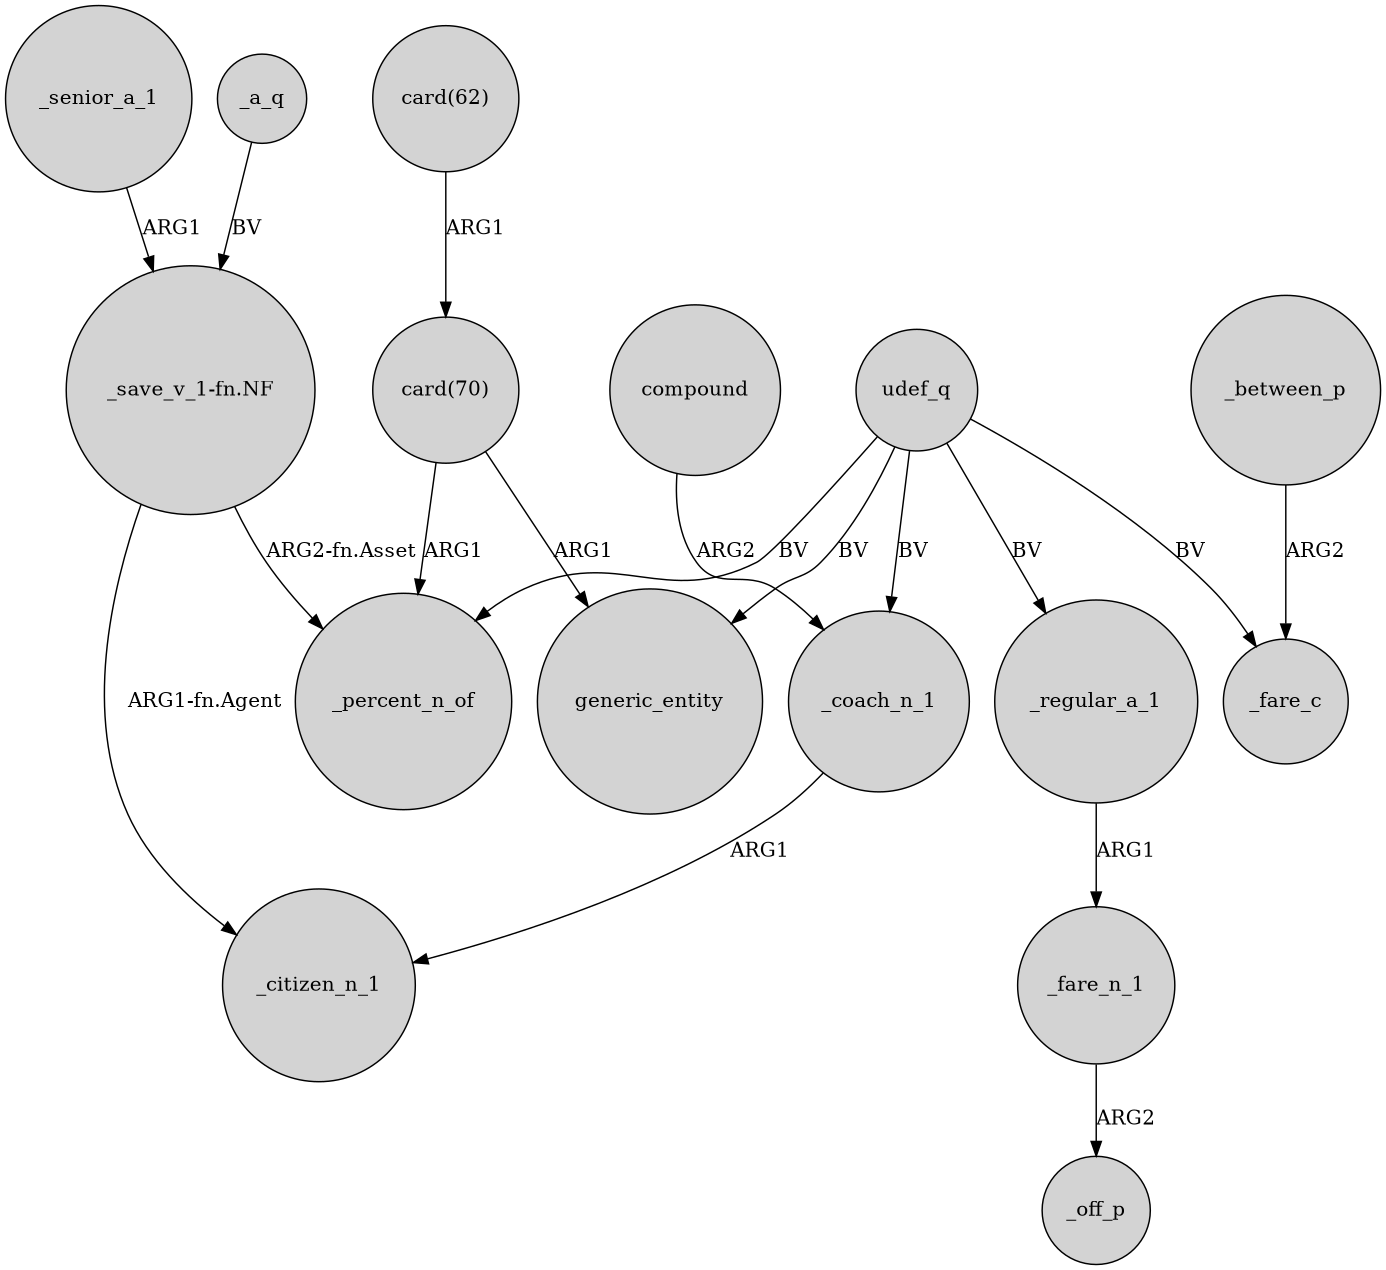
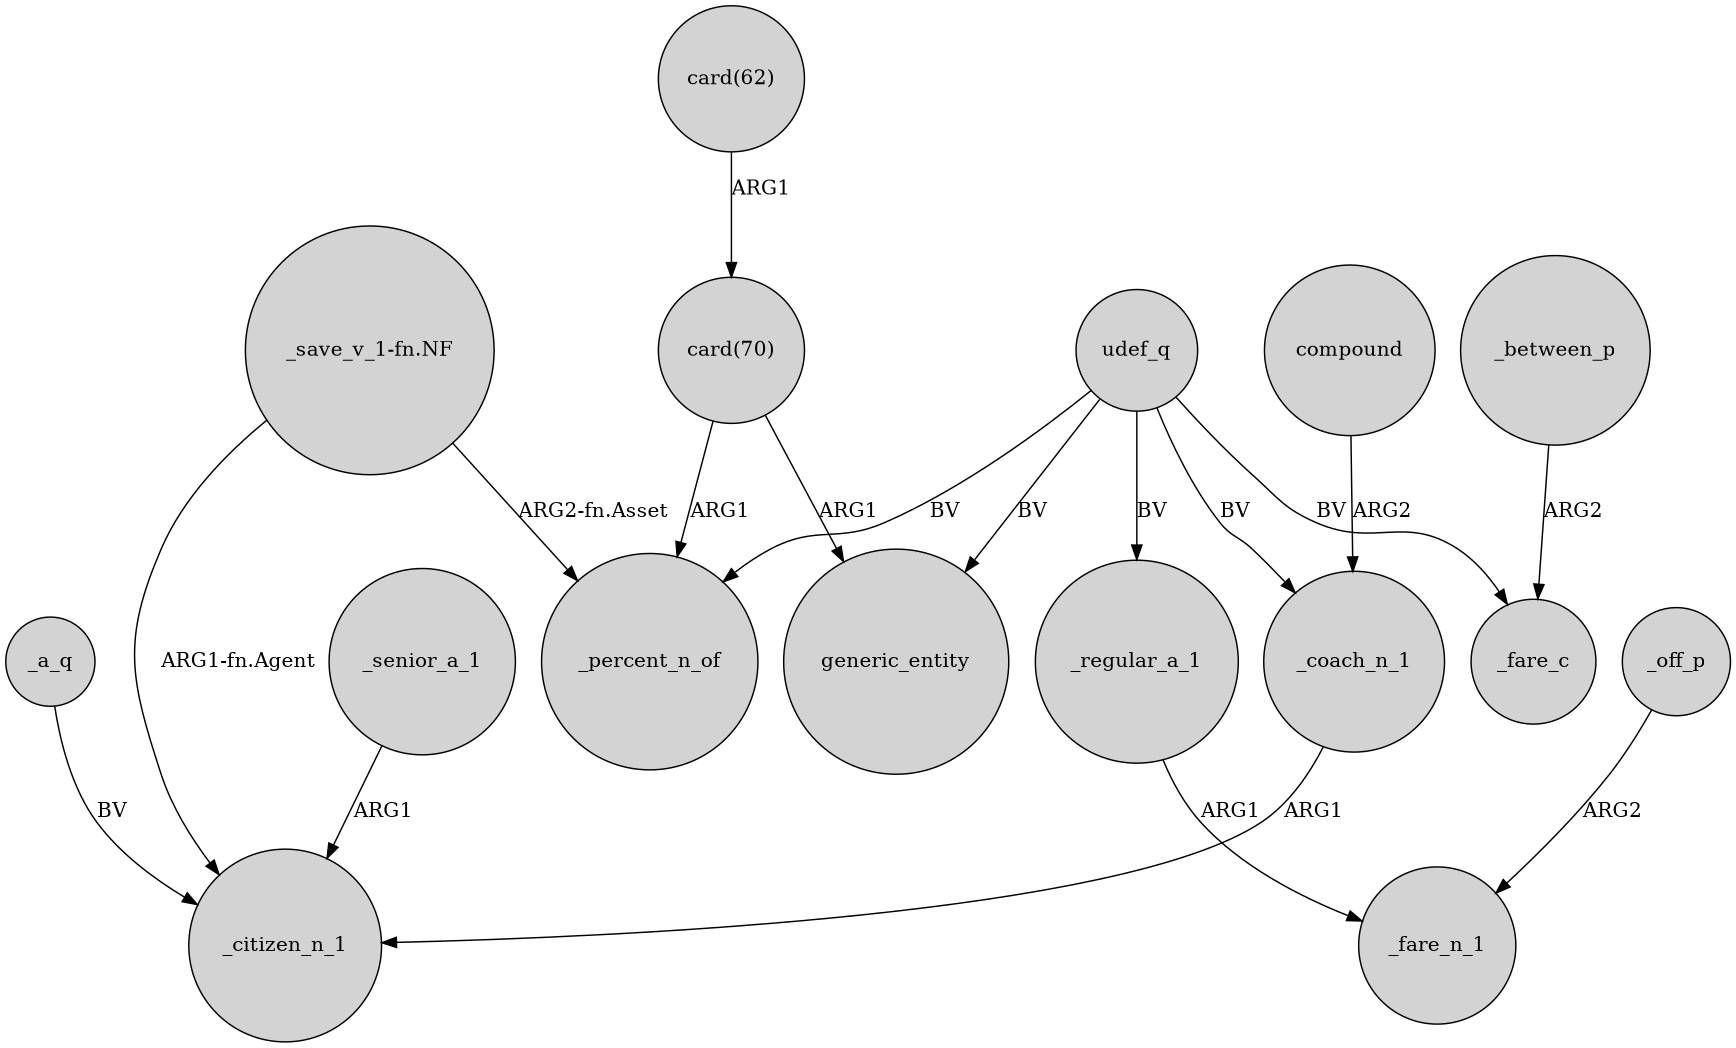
(238, 199) -> (94, 819)
(138, 222) -> (358, 795)
(1096, 1103) -> (1586, 802)
